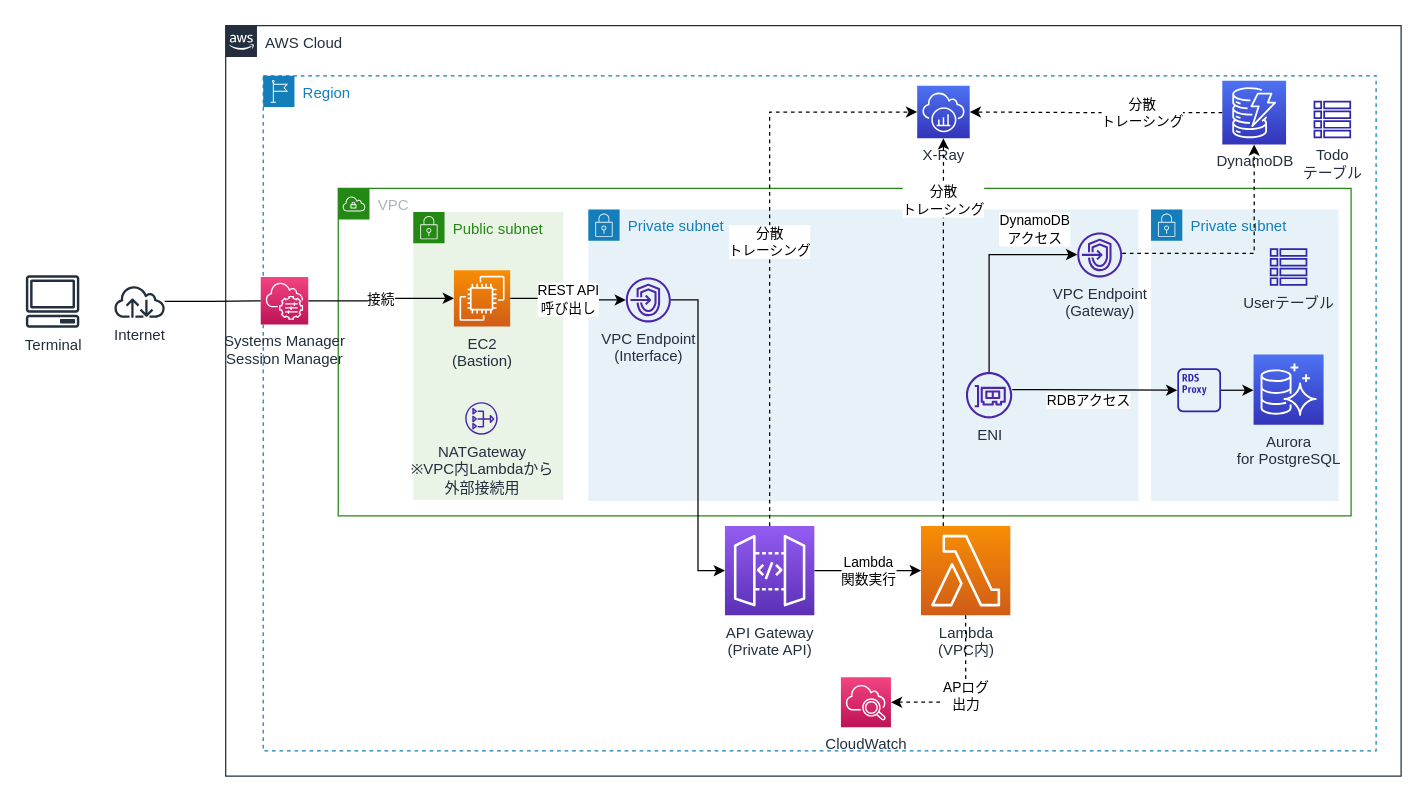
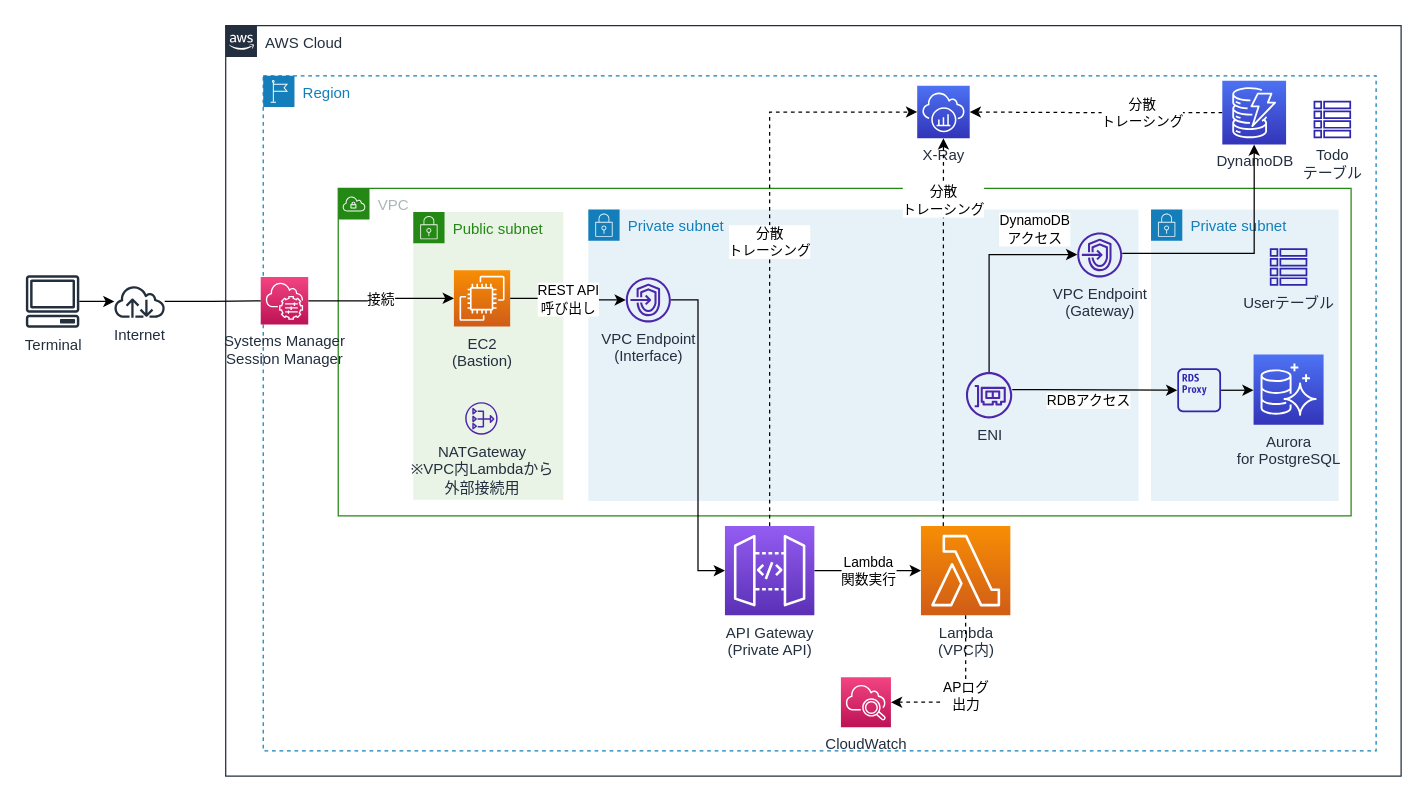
(1239, 253) -> (1239, 253)
none -> (101, 301)
